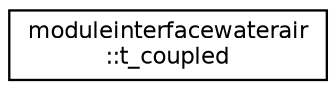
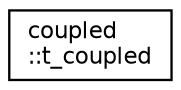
(168, 45) -> (90, 45)
